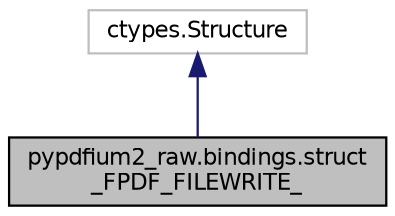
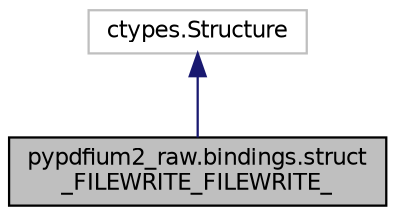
(198, 172) -> (198, 172)
